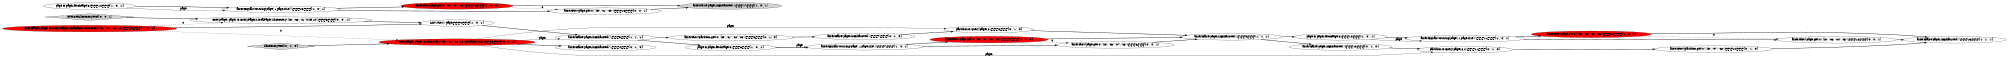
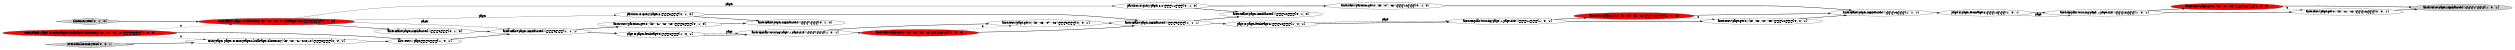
none -> (1935, 13)
none -> (482, 32)
(927, 33) -> (725, 19)
(1403, 48) -> (1215, 10)
